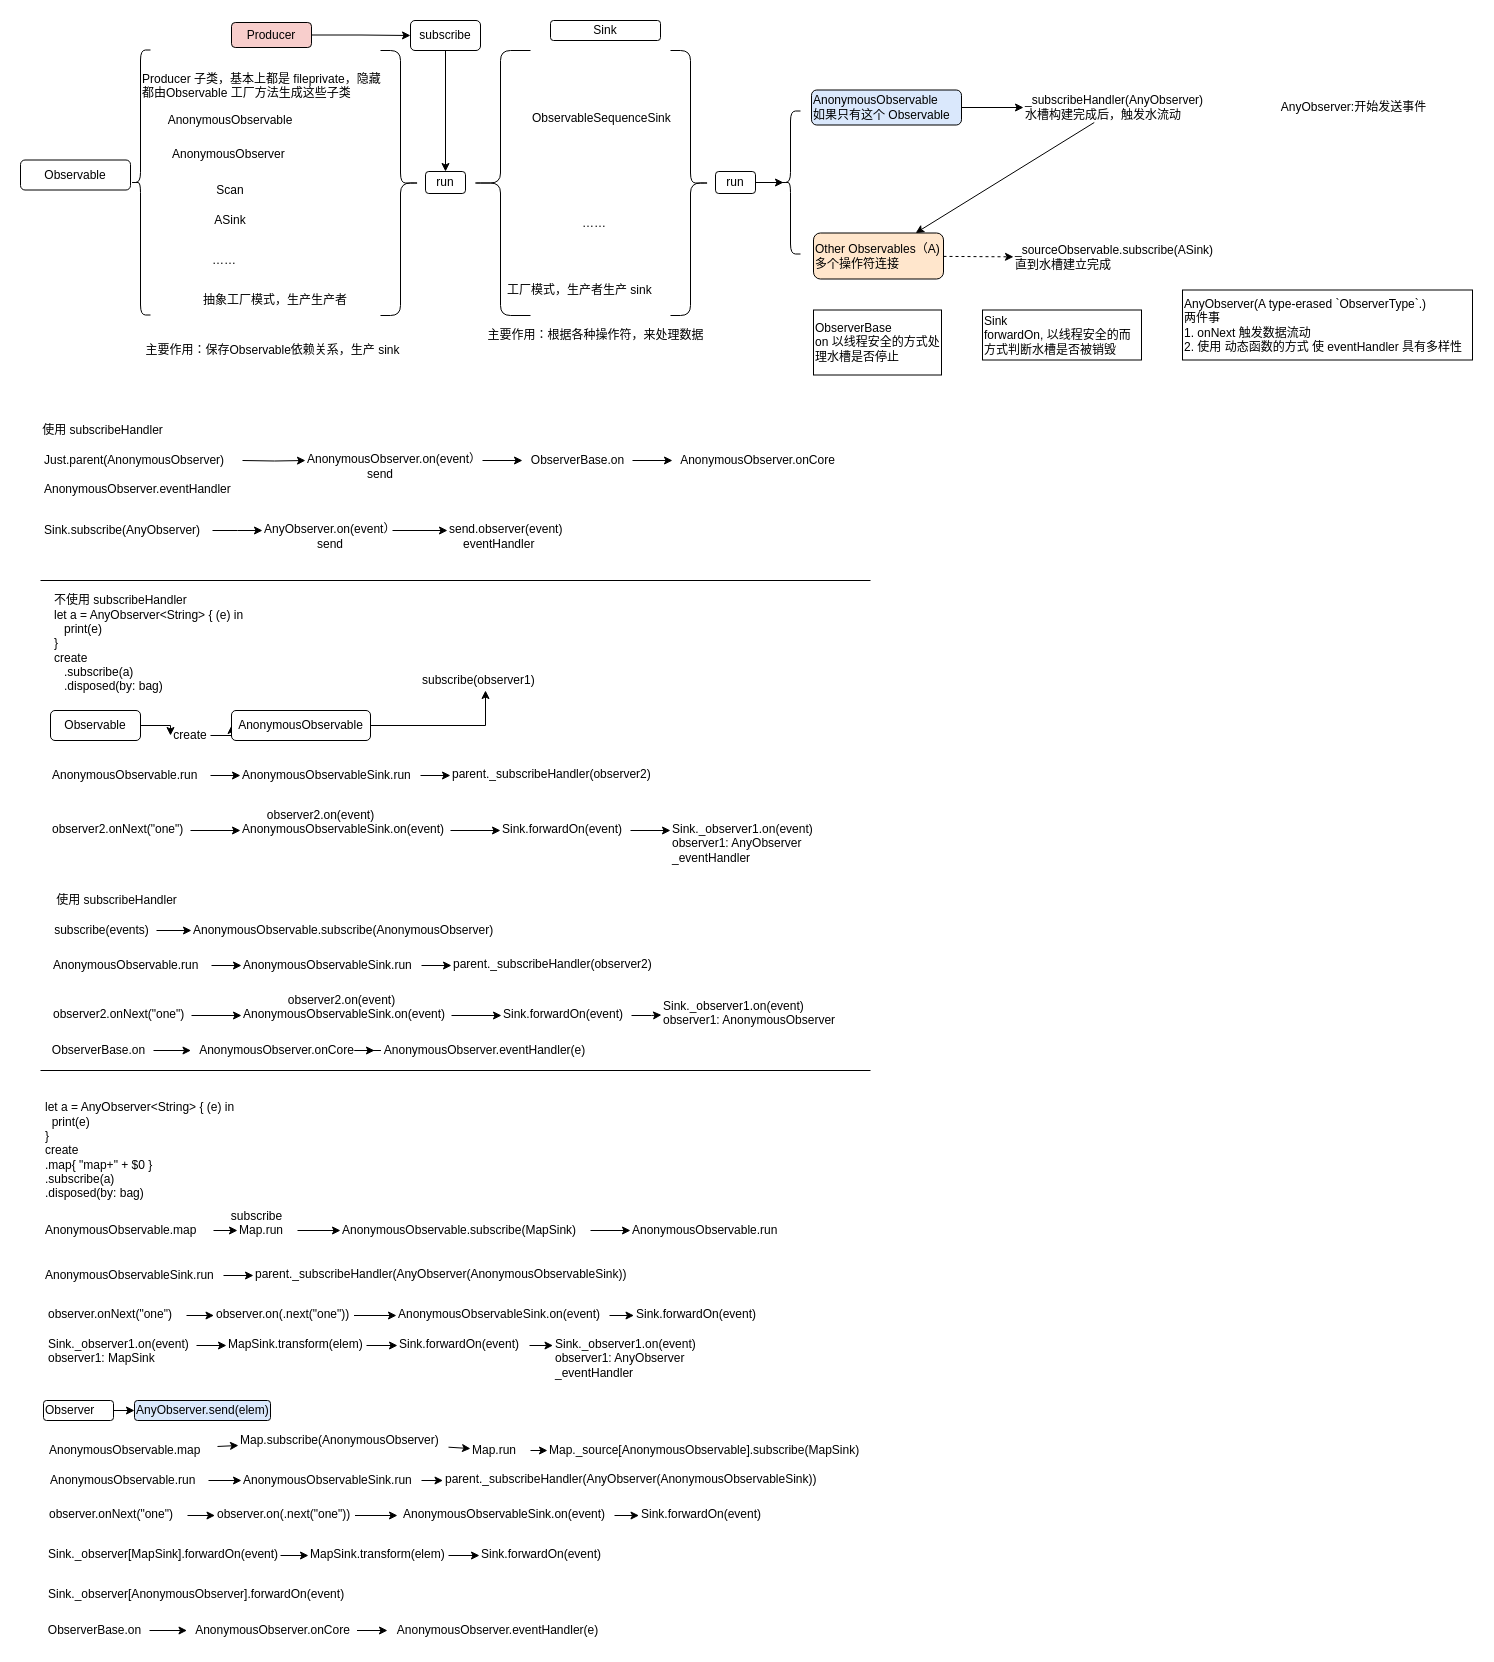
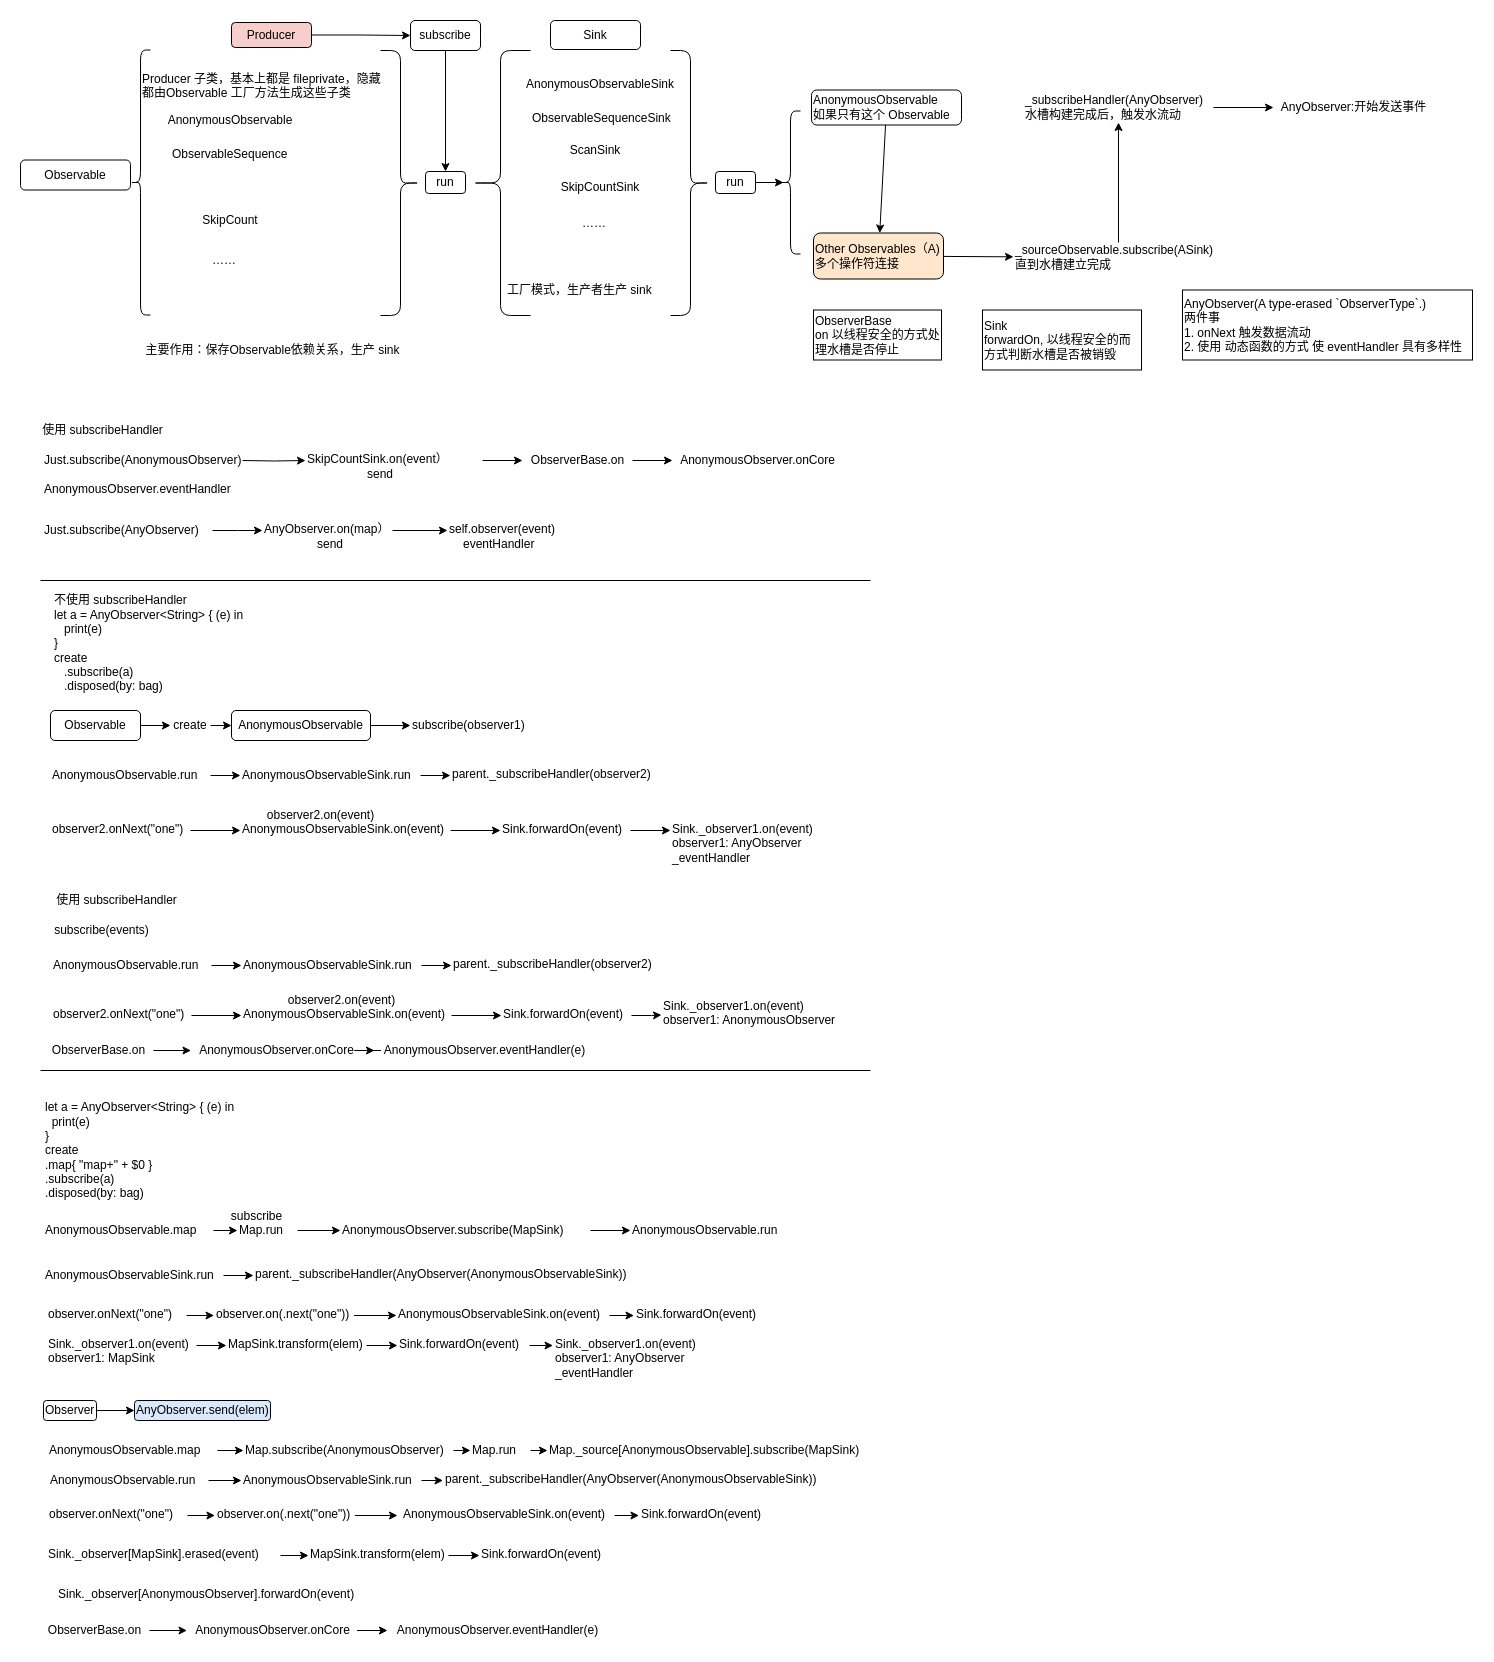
(606, 31) -> (596, 35)
none -> (601, 84)
(887, 108) -> (887, 108)
(989, 108) -> (883, 175)
none -> (596, 150)
(230, 155) -> (231, 155)
(1008, 176) -> (1240, 108)
none -> (1119, 186)
none -> (601, 188)
(231, 190) -> none
(231, 221) -> (231, 221)
(974, 257) -> (974, 257)
(282, 300) -> none
(596, 335) -> none
(1062, 335) -> (1062, 340)
(878, 343) -> (878, 335)
(399, 460) -> (383, 460)
(144, 461) -> (152, 461)
(336, 530) -> (329, 530)
(515, 530) -> (514, 530)
(131, 531) -> (132, 531)
(486, 681) -> (476, 726)
(191, 736) -> (191, 726)
(176, 931) -> none
(352, 931) -> none
(464, 1231) -> (459, 1231)
(79, 1411) -> (70, 1411)
(344, 1441) -> (349, 1451)
(177, 1555) -> (167, 1555)
(199, 1596) -> (209, 1596)
